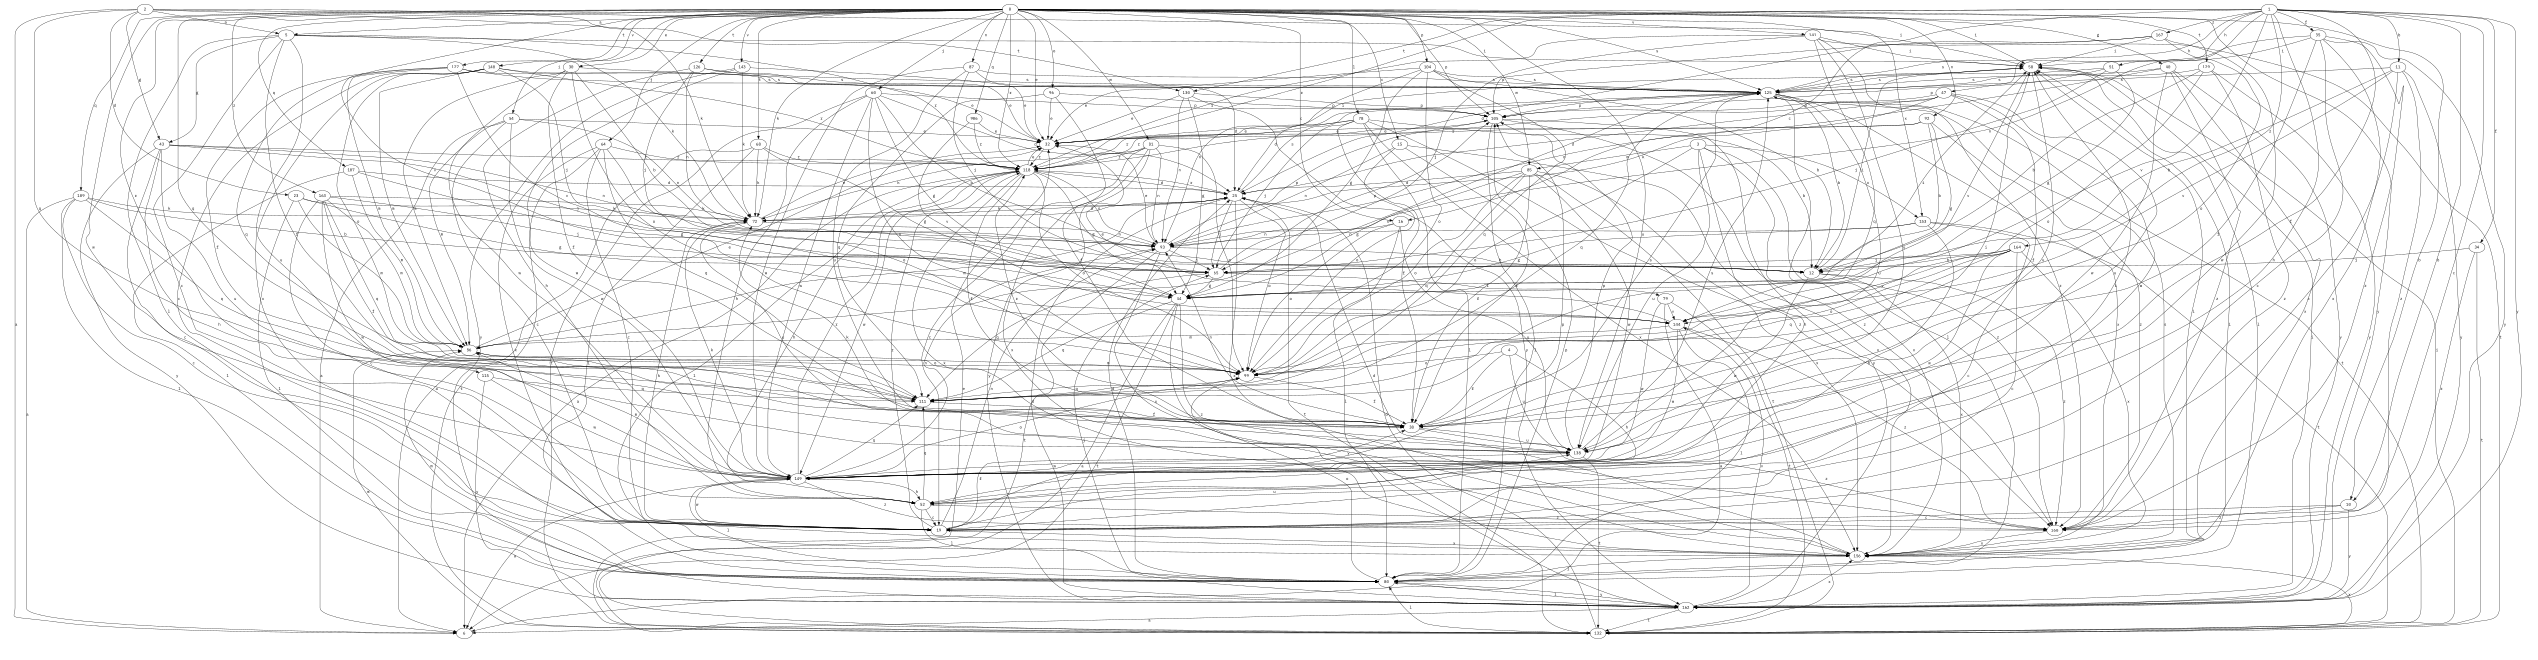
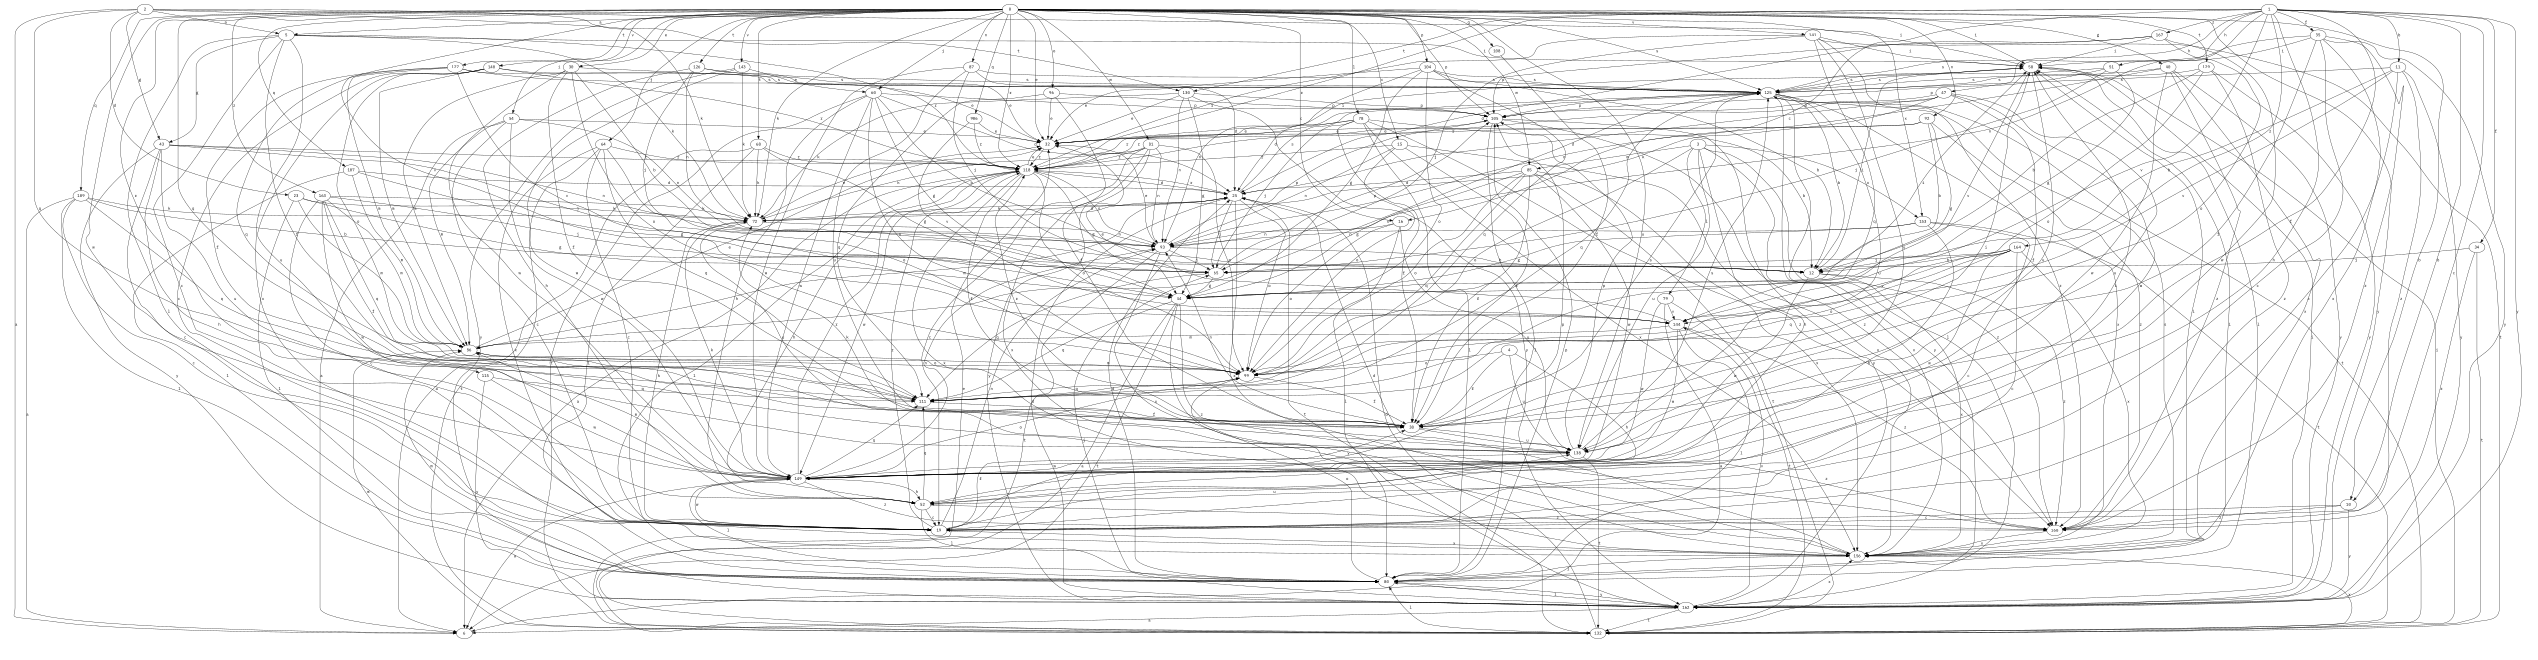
none -> (1497, 51)
(912, 77) -> (817, 86)
none -> (951, 103)
none -> (1215, 158)
(866, 245) -> none
(1386, 279) -> (1705, 222)
none -> (1971, 410)
